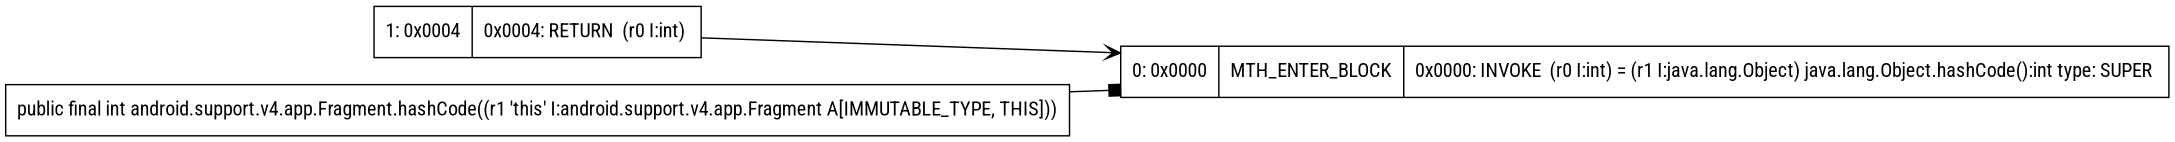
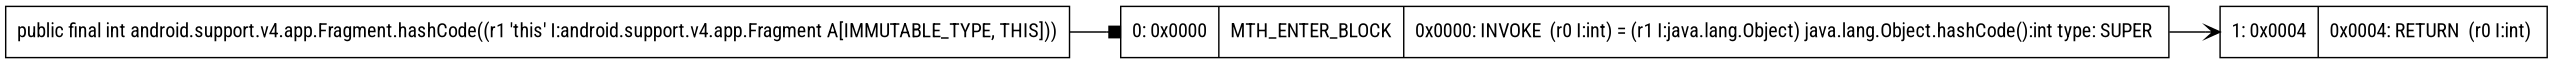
(904, 45) -> (2188, 32)
